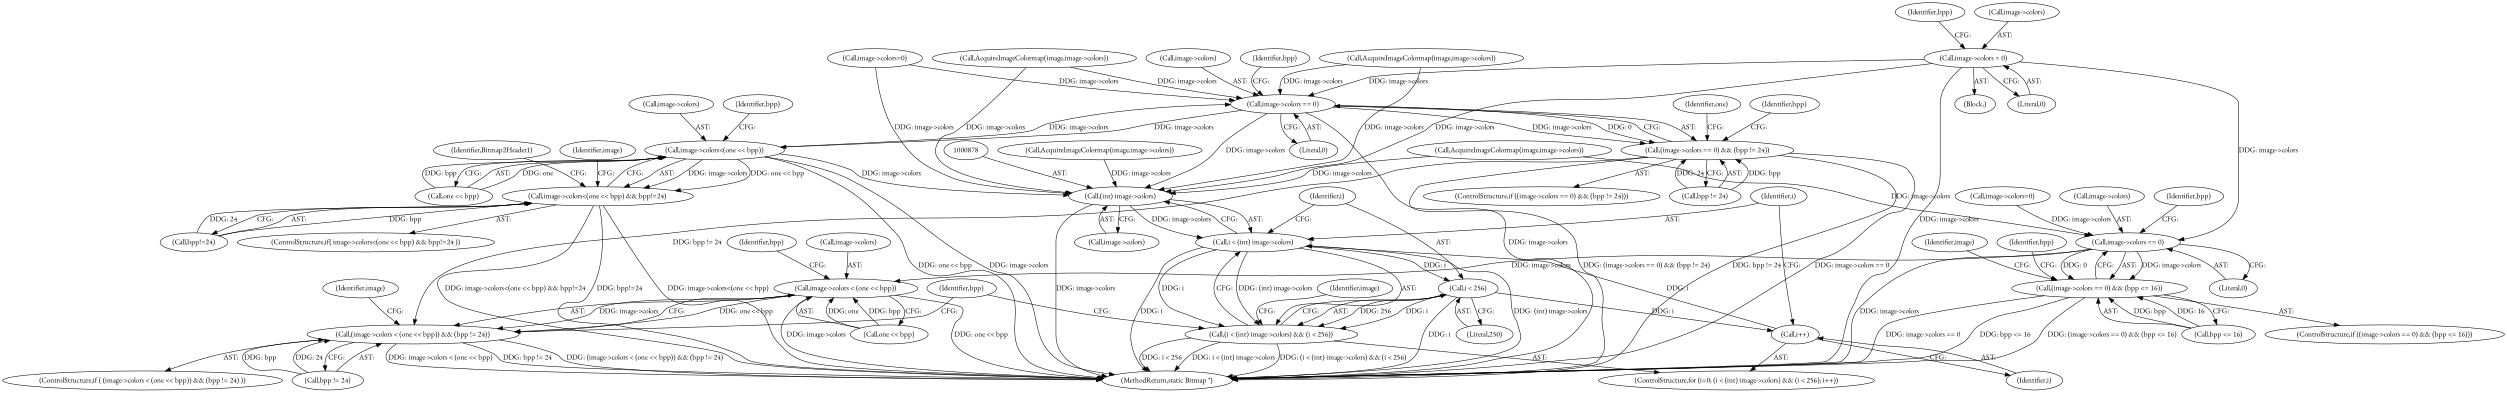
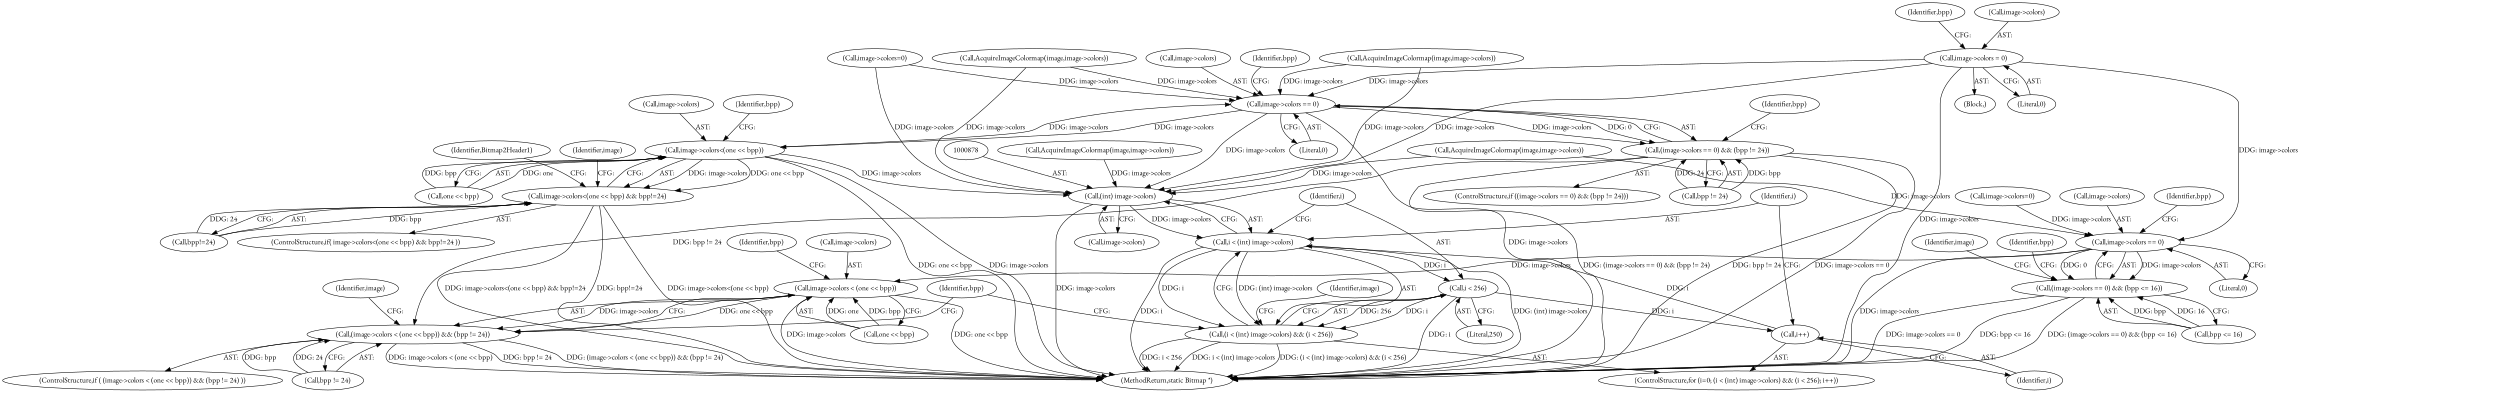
(1707, 104) -> none
(2385, 334) -> none
